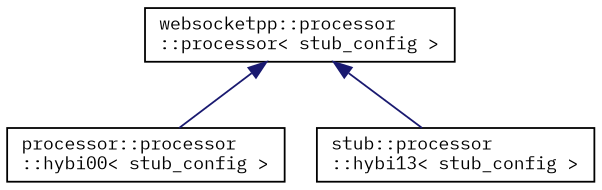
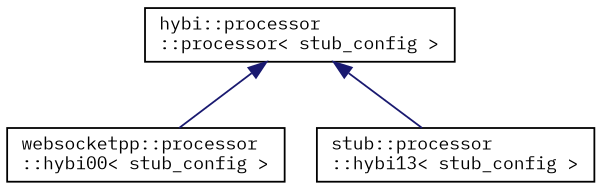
(300, 35) -> (300, 35)
(146, 155) -> (146, 155)
